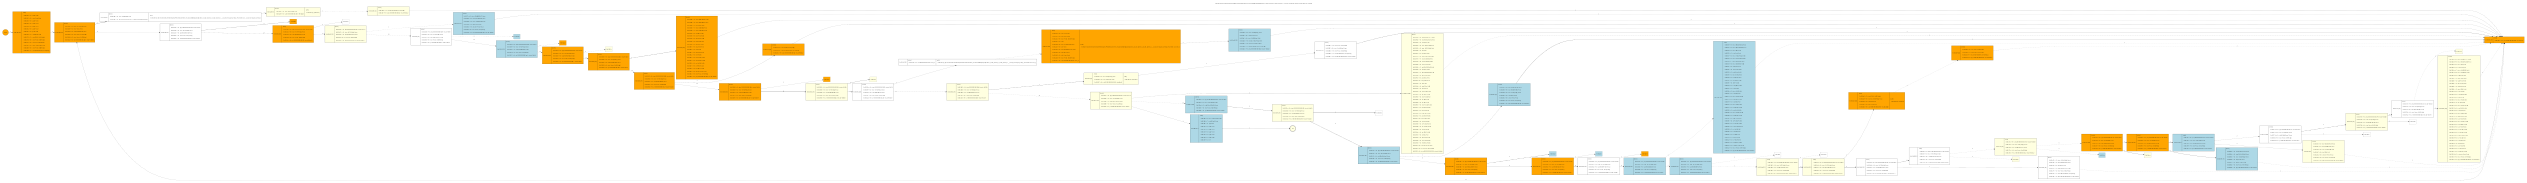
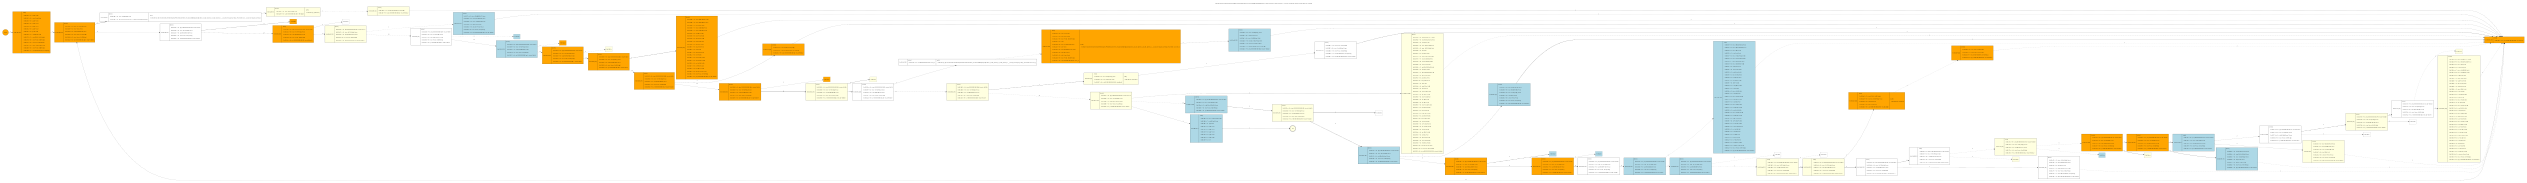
(1645, 154) -> none
